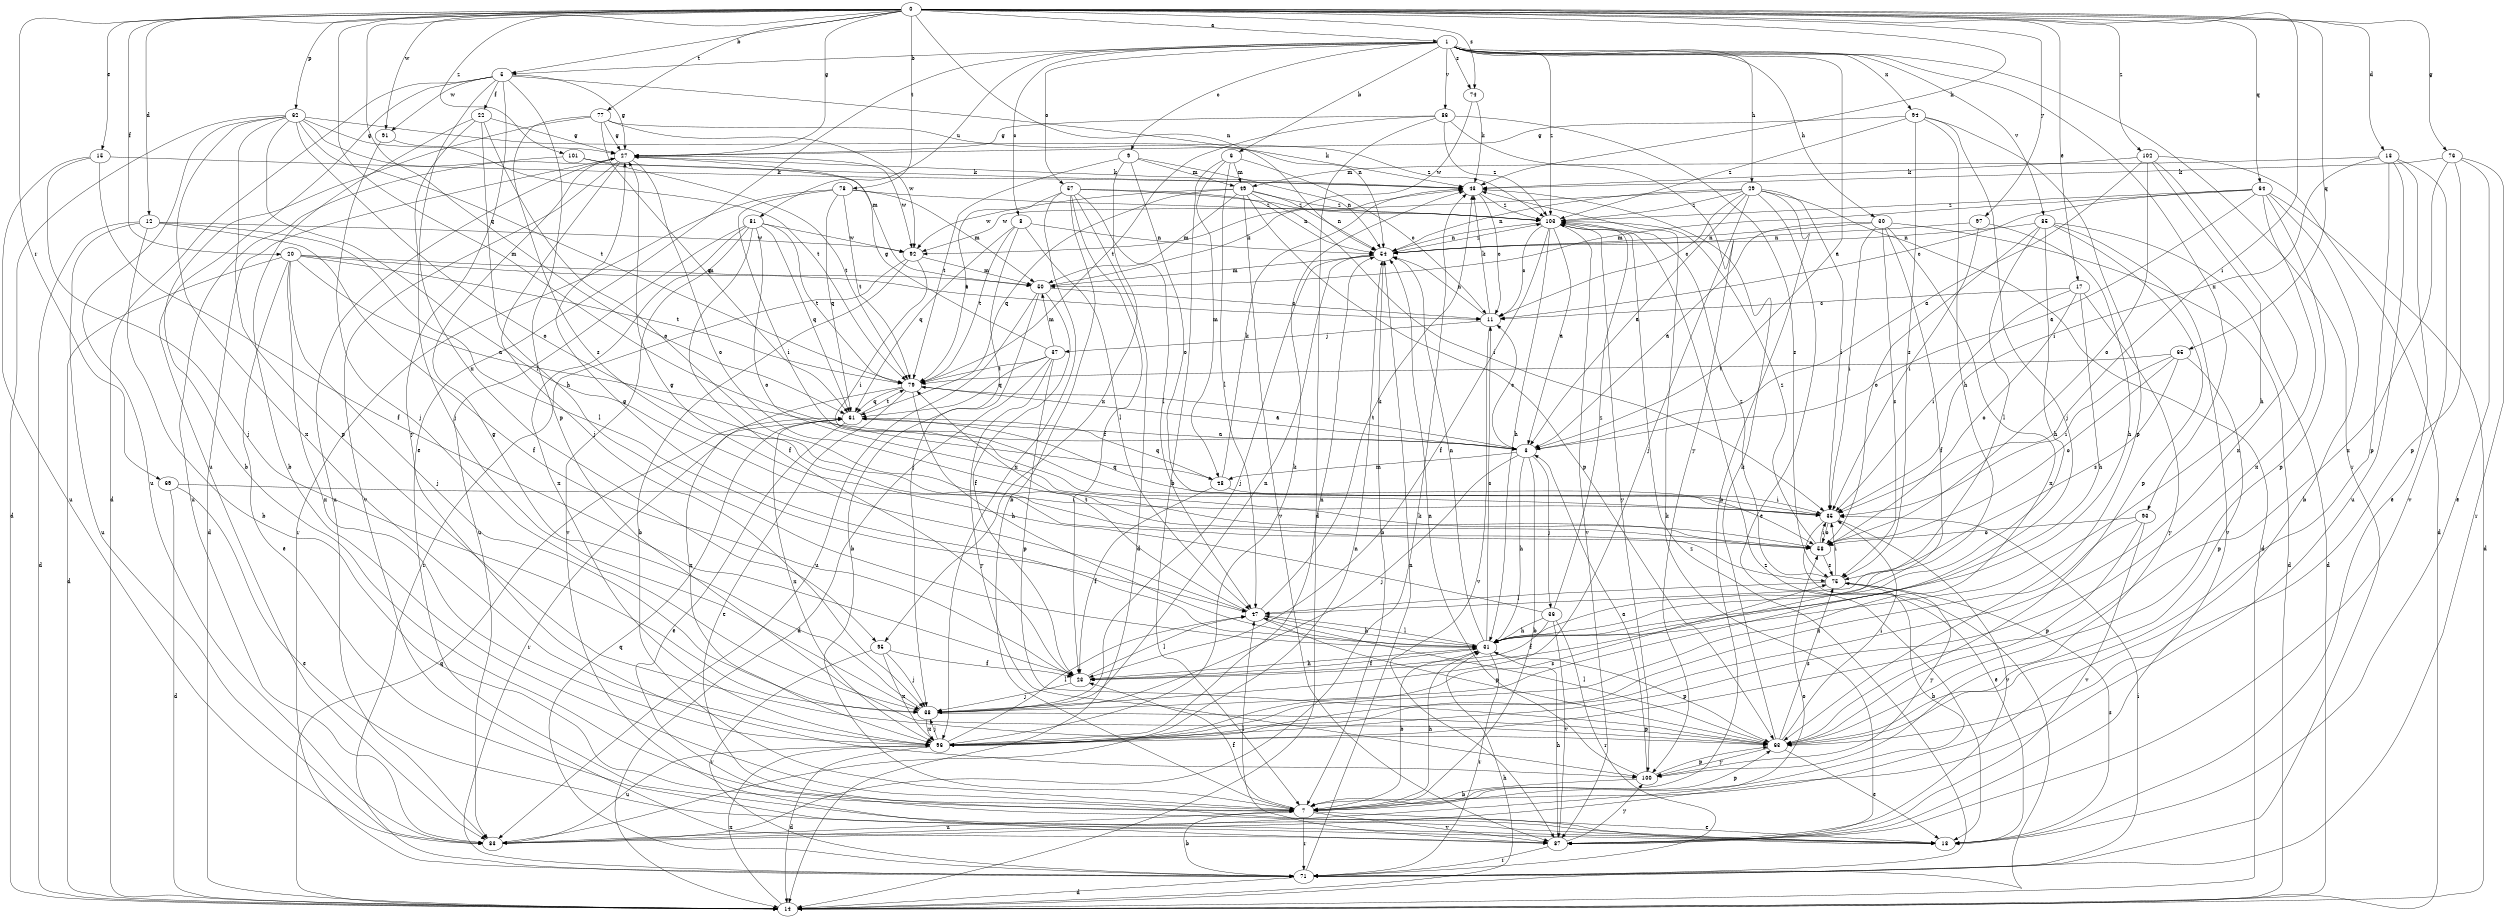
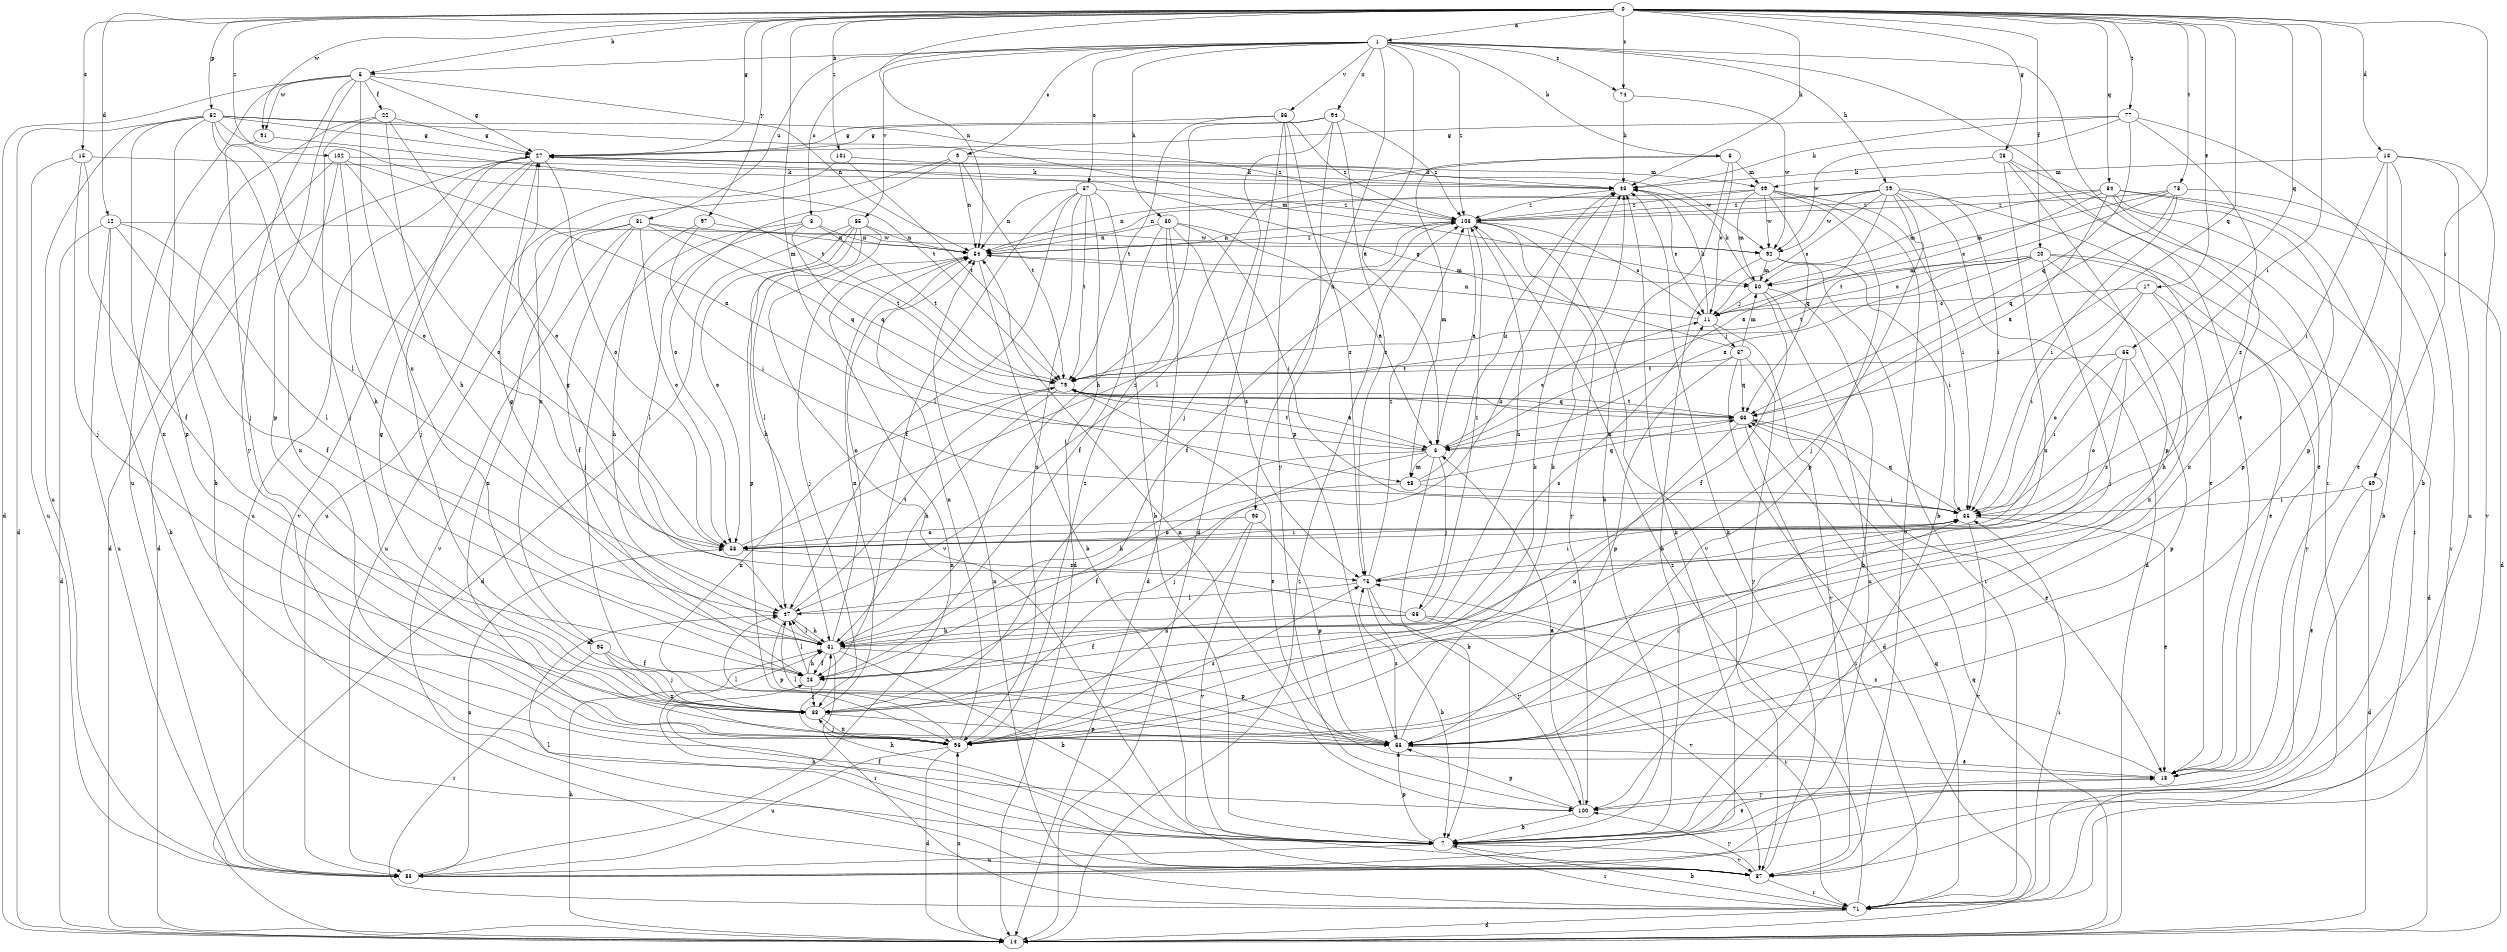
(2452, 156) -> (2003, 156)
(1294, 304) -> (1740, 304)
(852, 418) -> (1743, 418)
(2051, 484) -> (1085, 484)
(1714, 761) -> (1875, 786)
